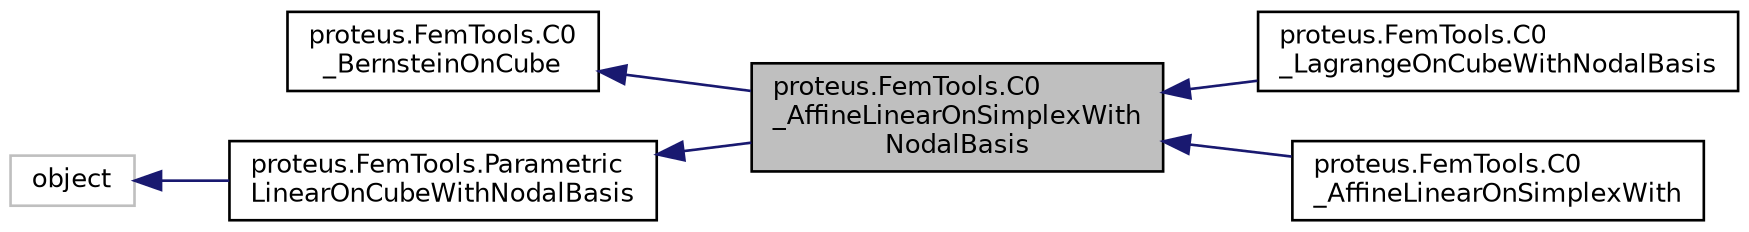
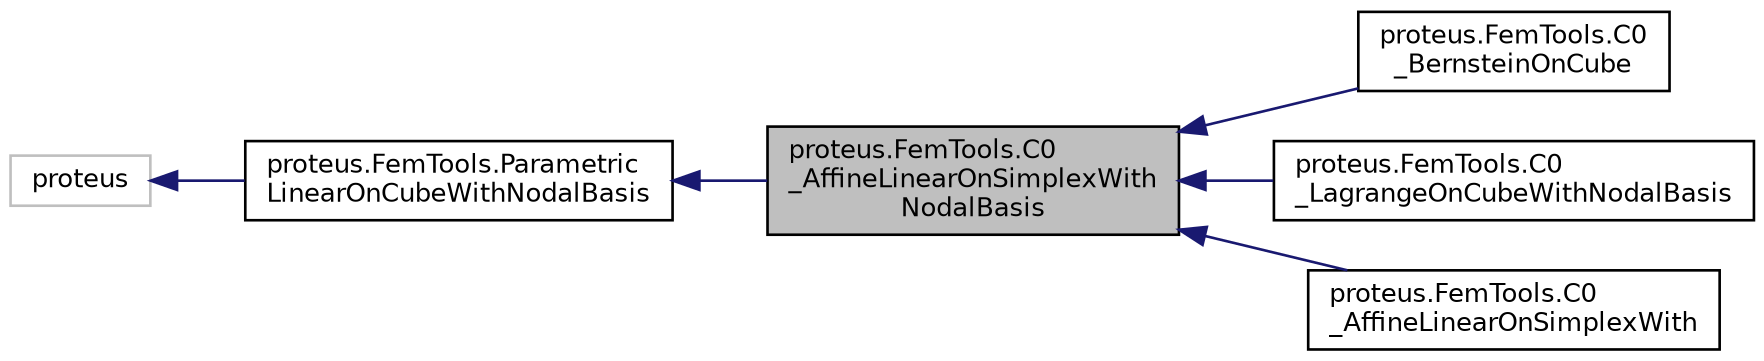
(688, 83) -> (1282, 107)
(73, 181) -> (80, 181)
